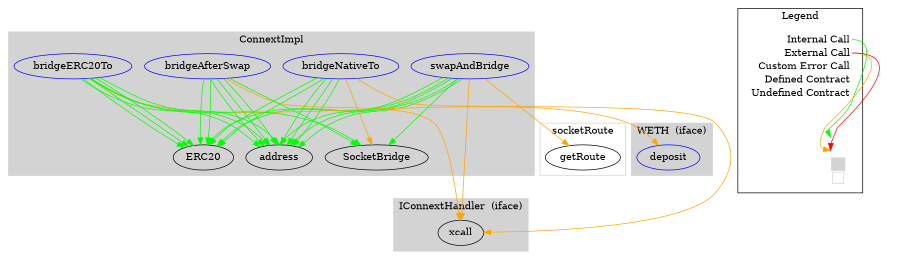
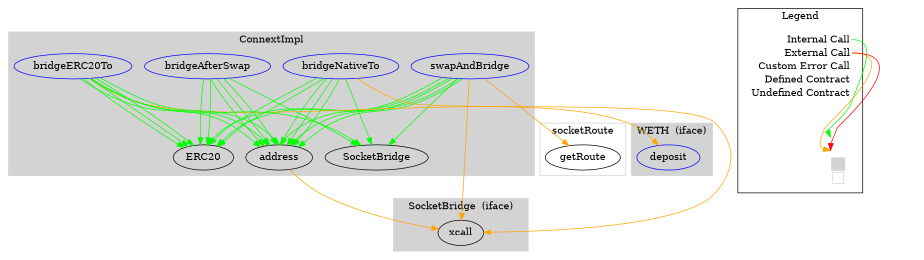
(355, 103) -> (356, 104)
(414, 114) -> (356, 209)
(461, 207) -> (461, 207)
